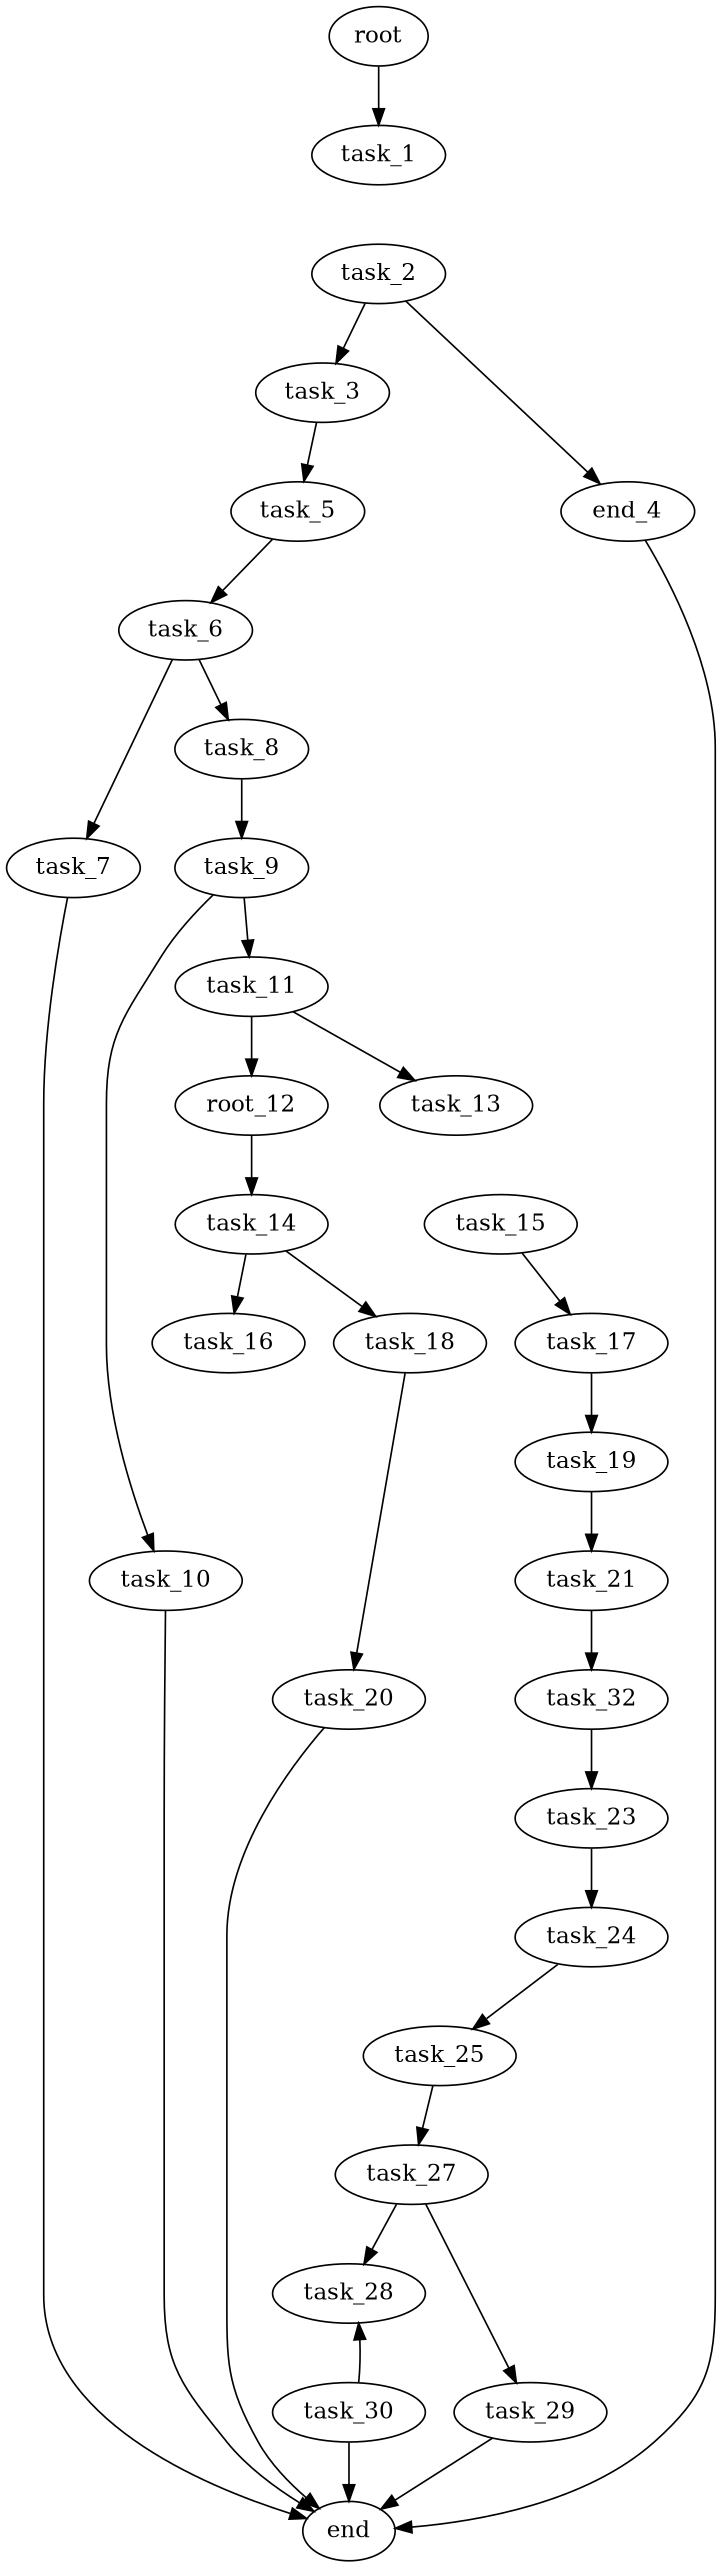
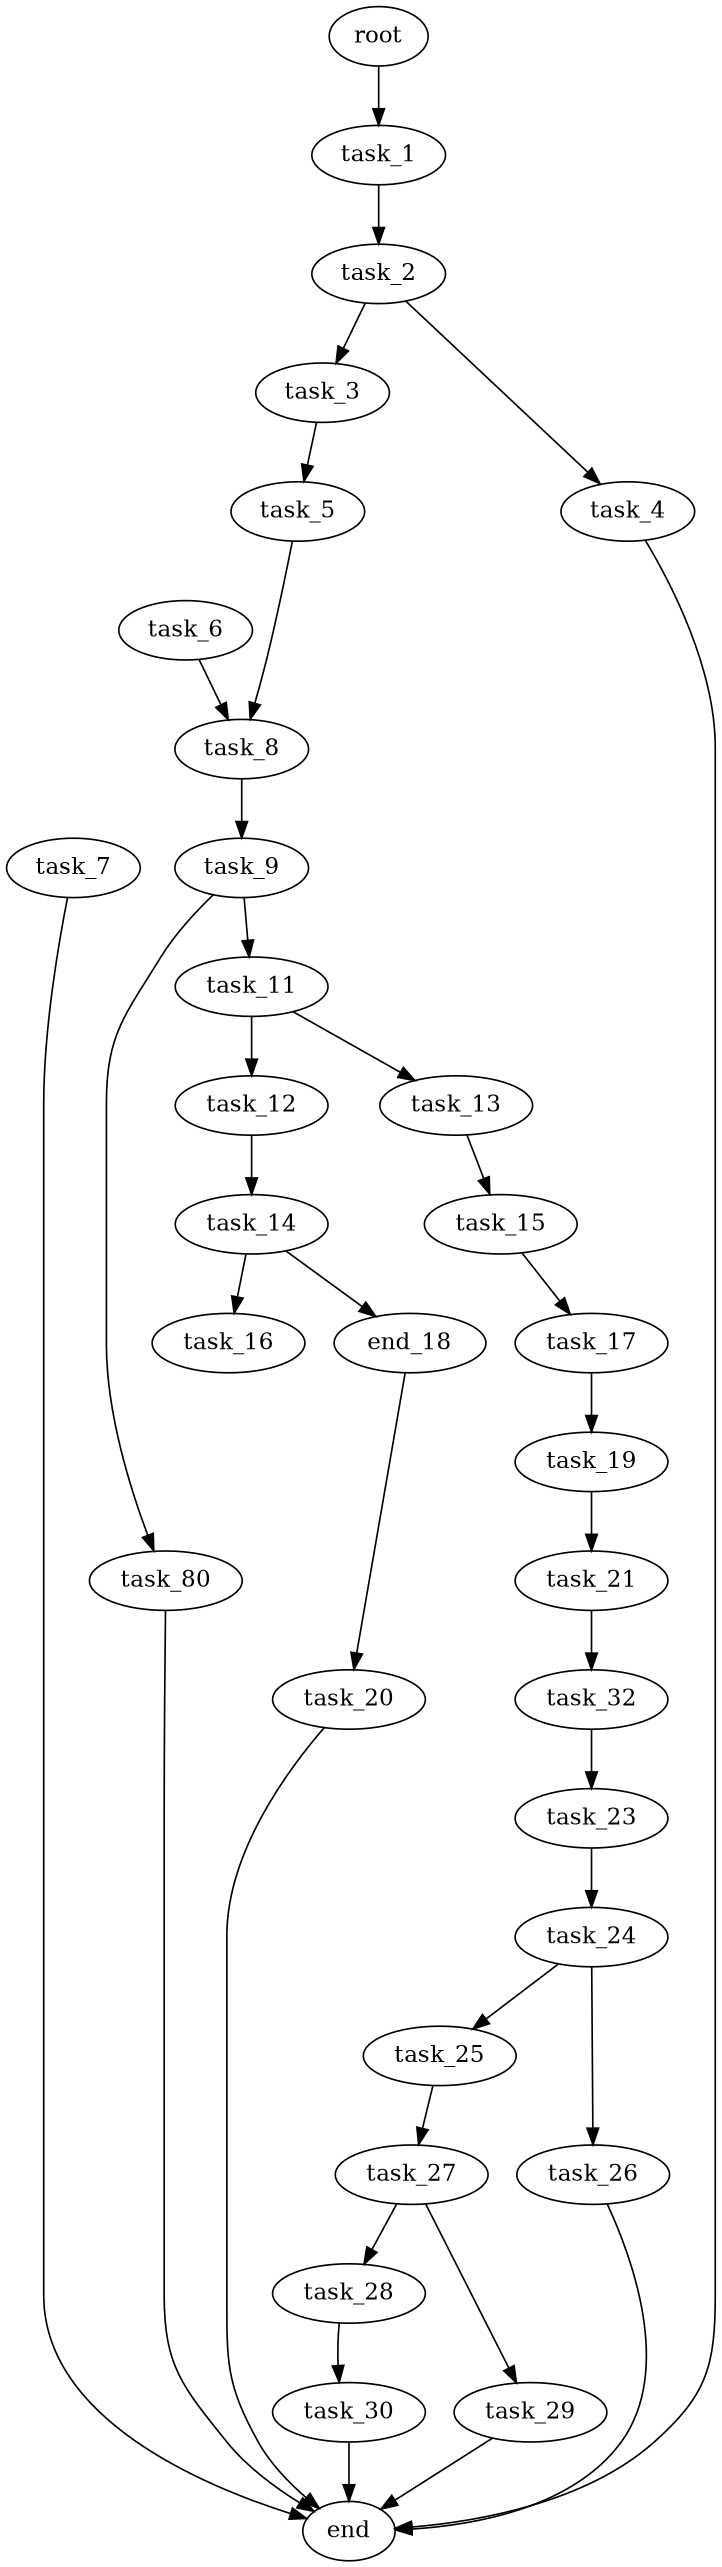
none -> (379, 206)
(628, 512) -> (628, 512)
(248, 565) -> (275, 623)
(133, 742) -> none
(252, 1106) -> (252, 1106)
none -> (475, 1157)
(410, 1343) -> (410, 1343)
(166, 1581) -> (166, 1581)
none -> (593, 2175)
(360, 2361) -> (338, 2344)
